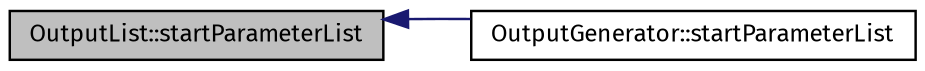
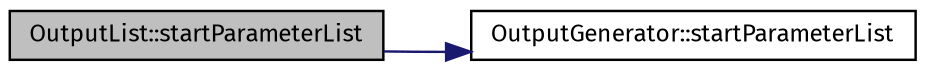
(439, 19) -> (415, 52)
